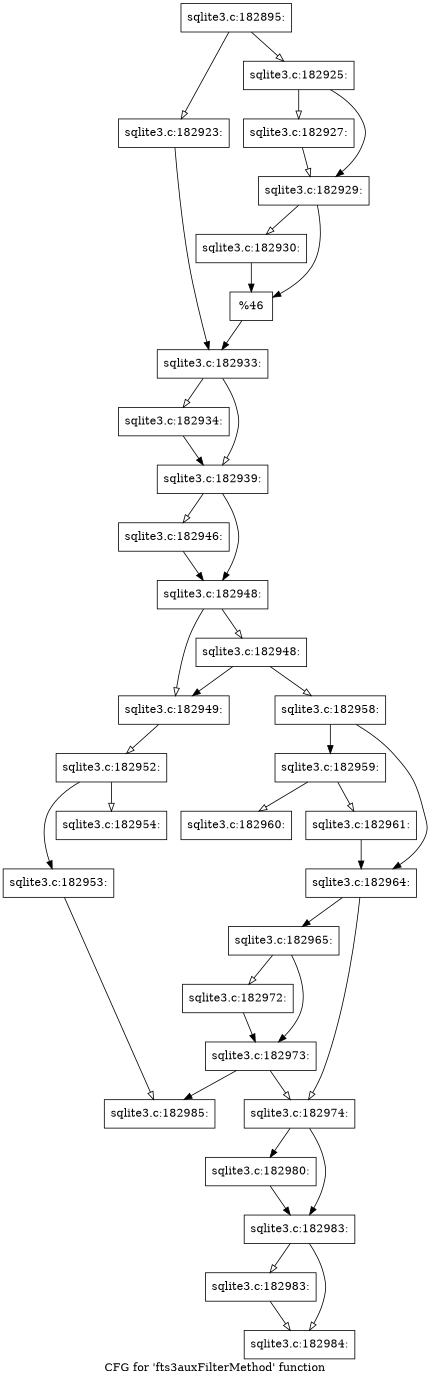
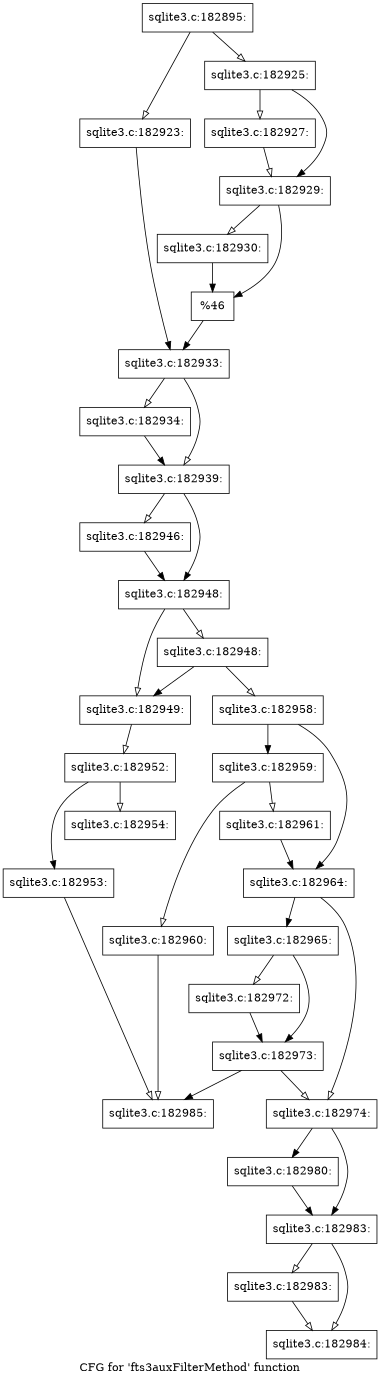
none -> (158, 1023)
